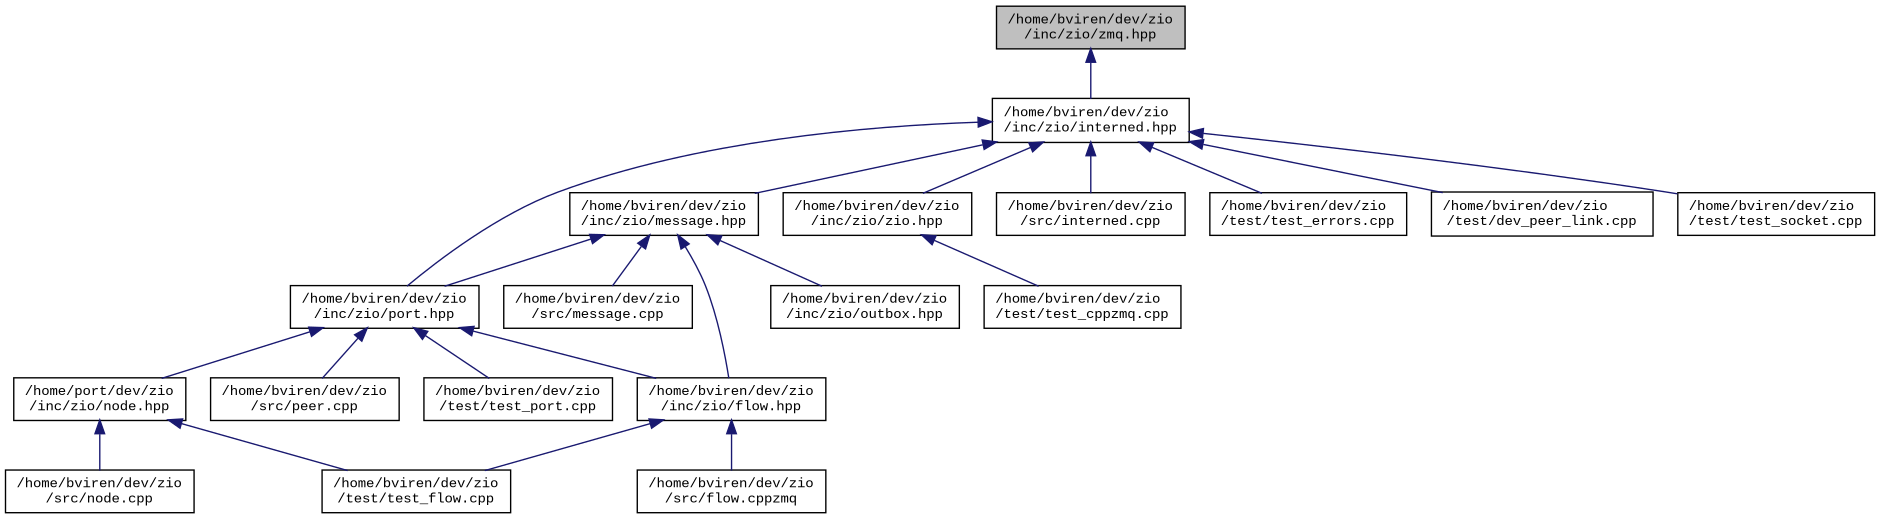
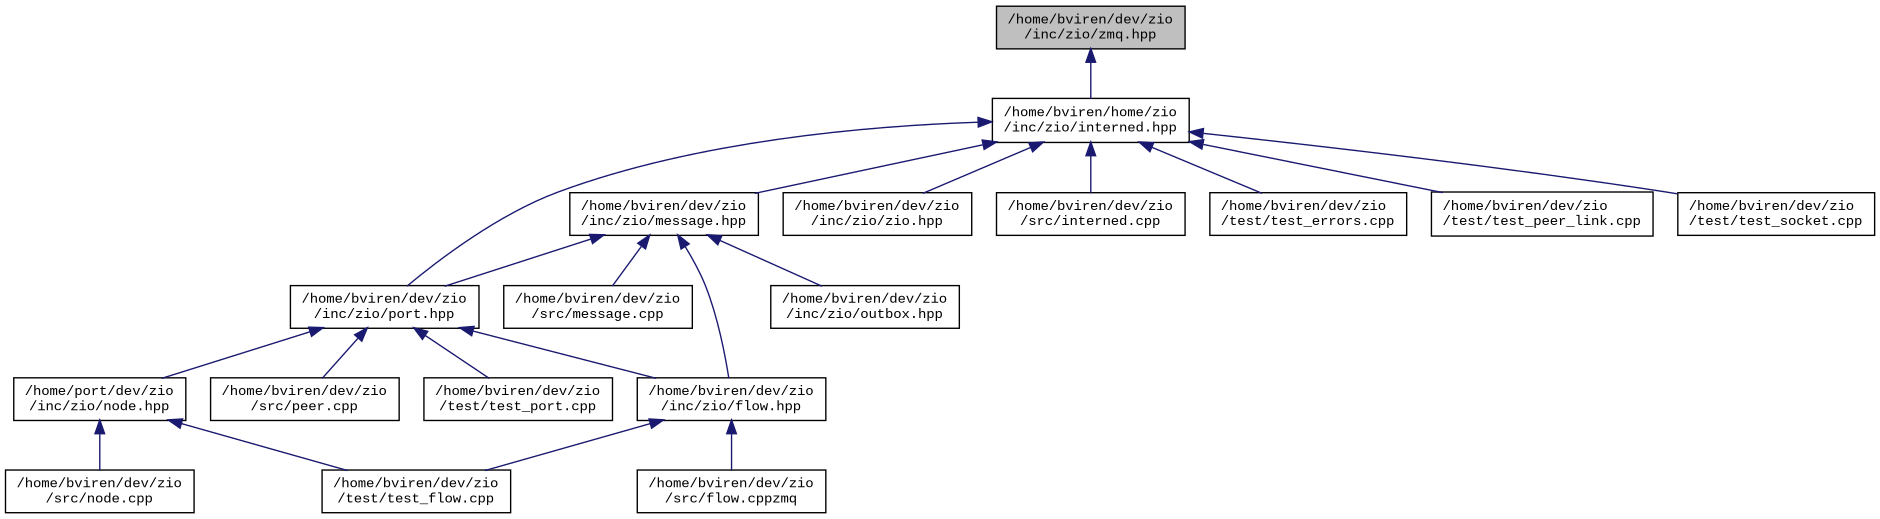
(1091, 120) -> (1091, 120)
(1542, 214) -> (1542, 214)
(1083, 307) -> none
